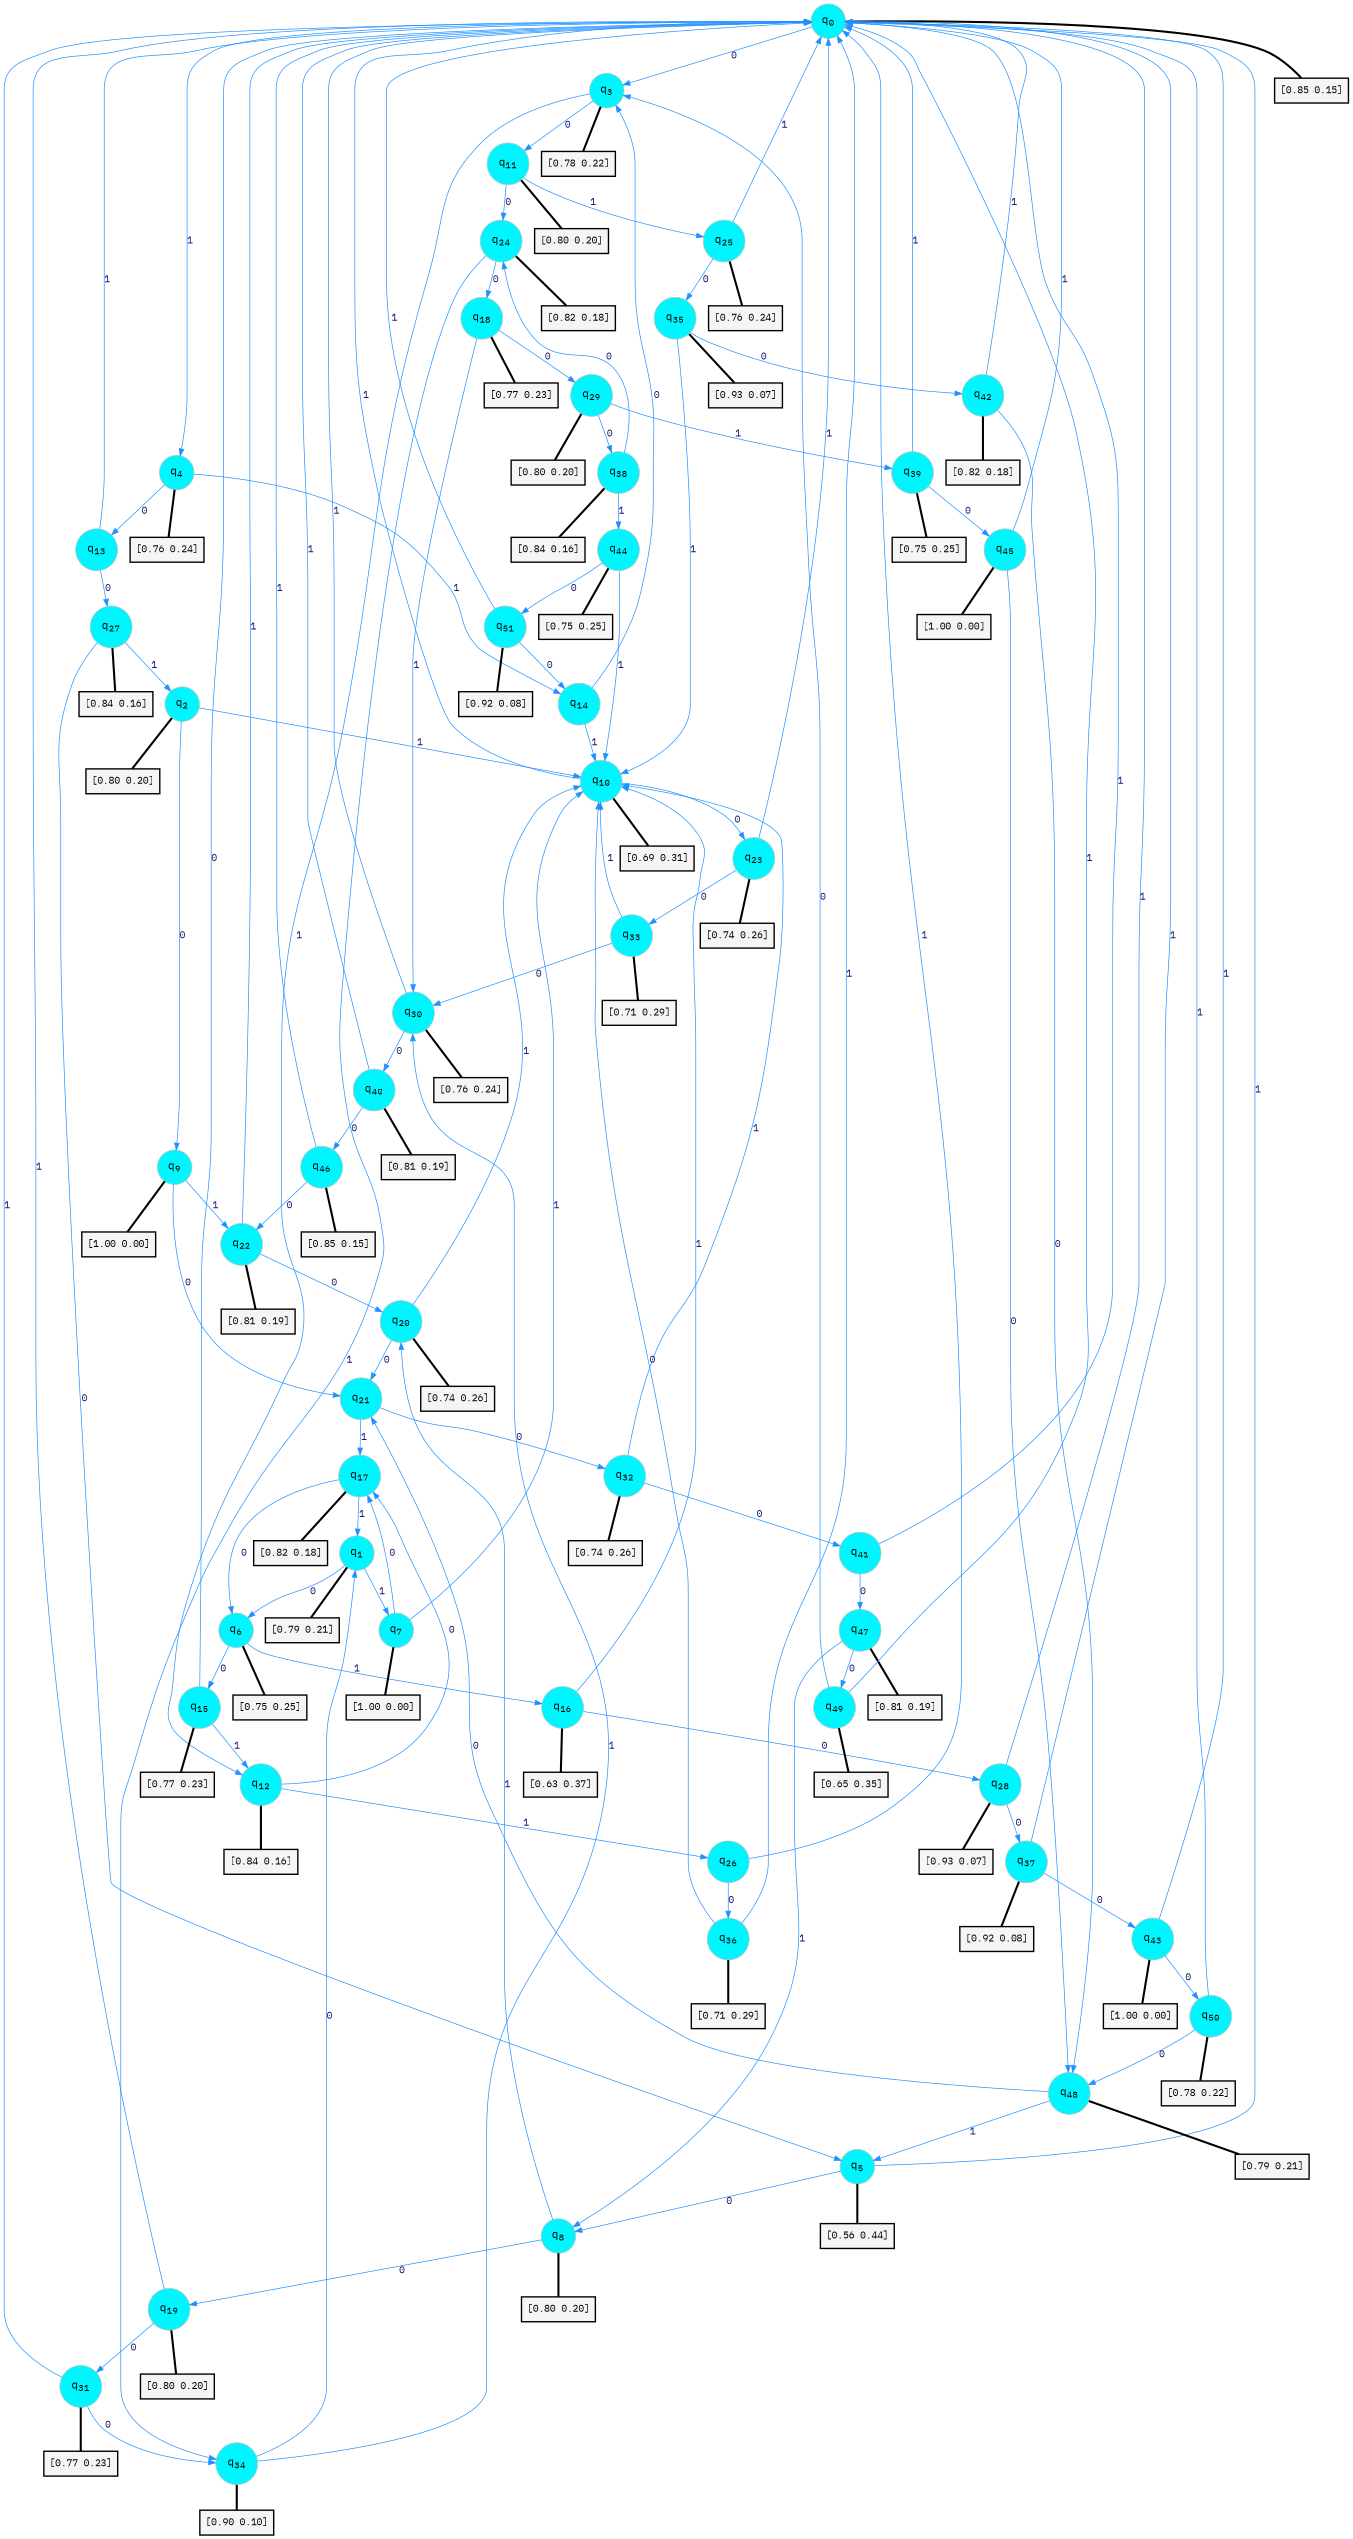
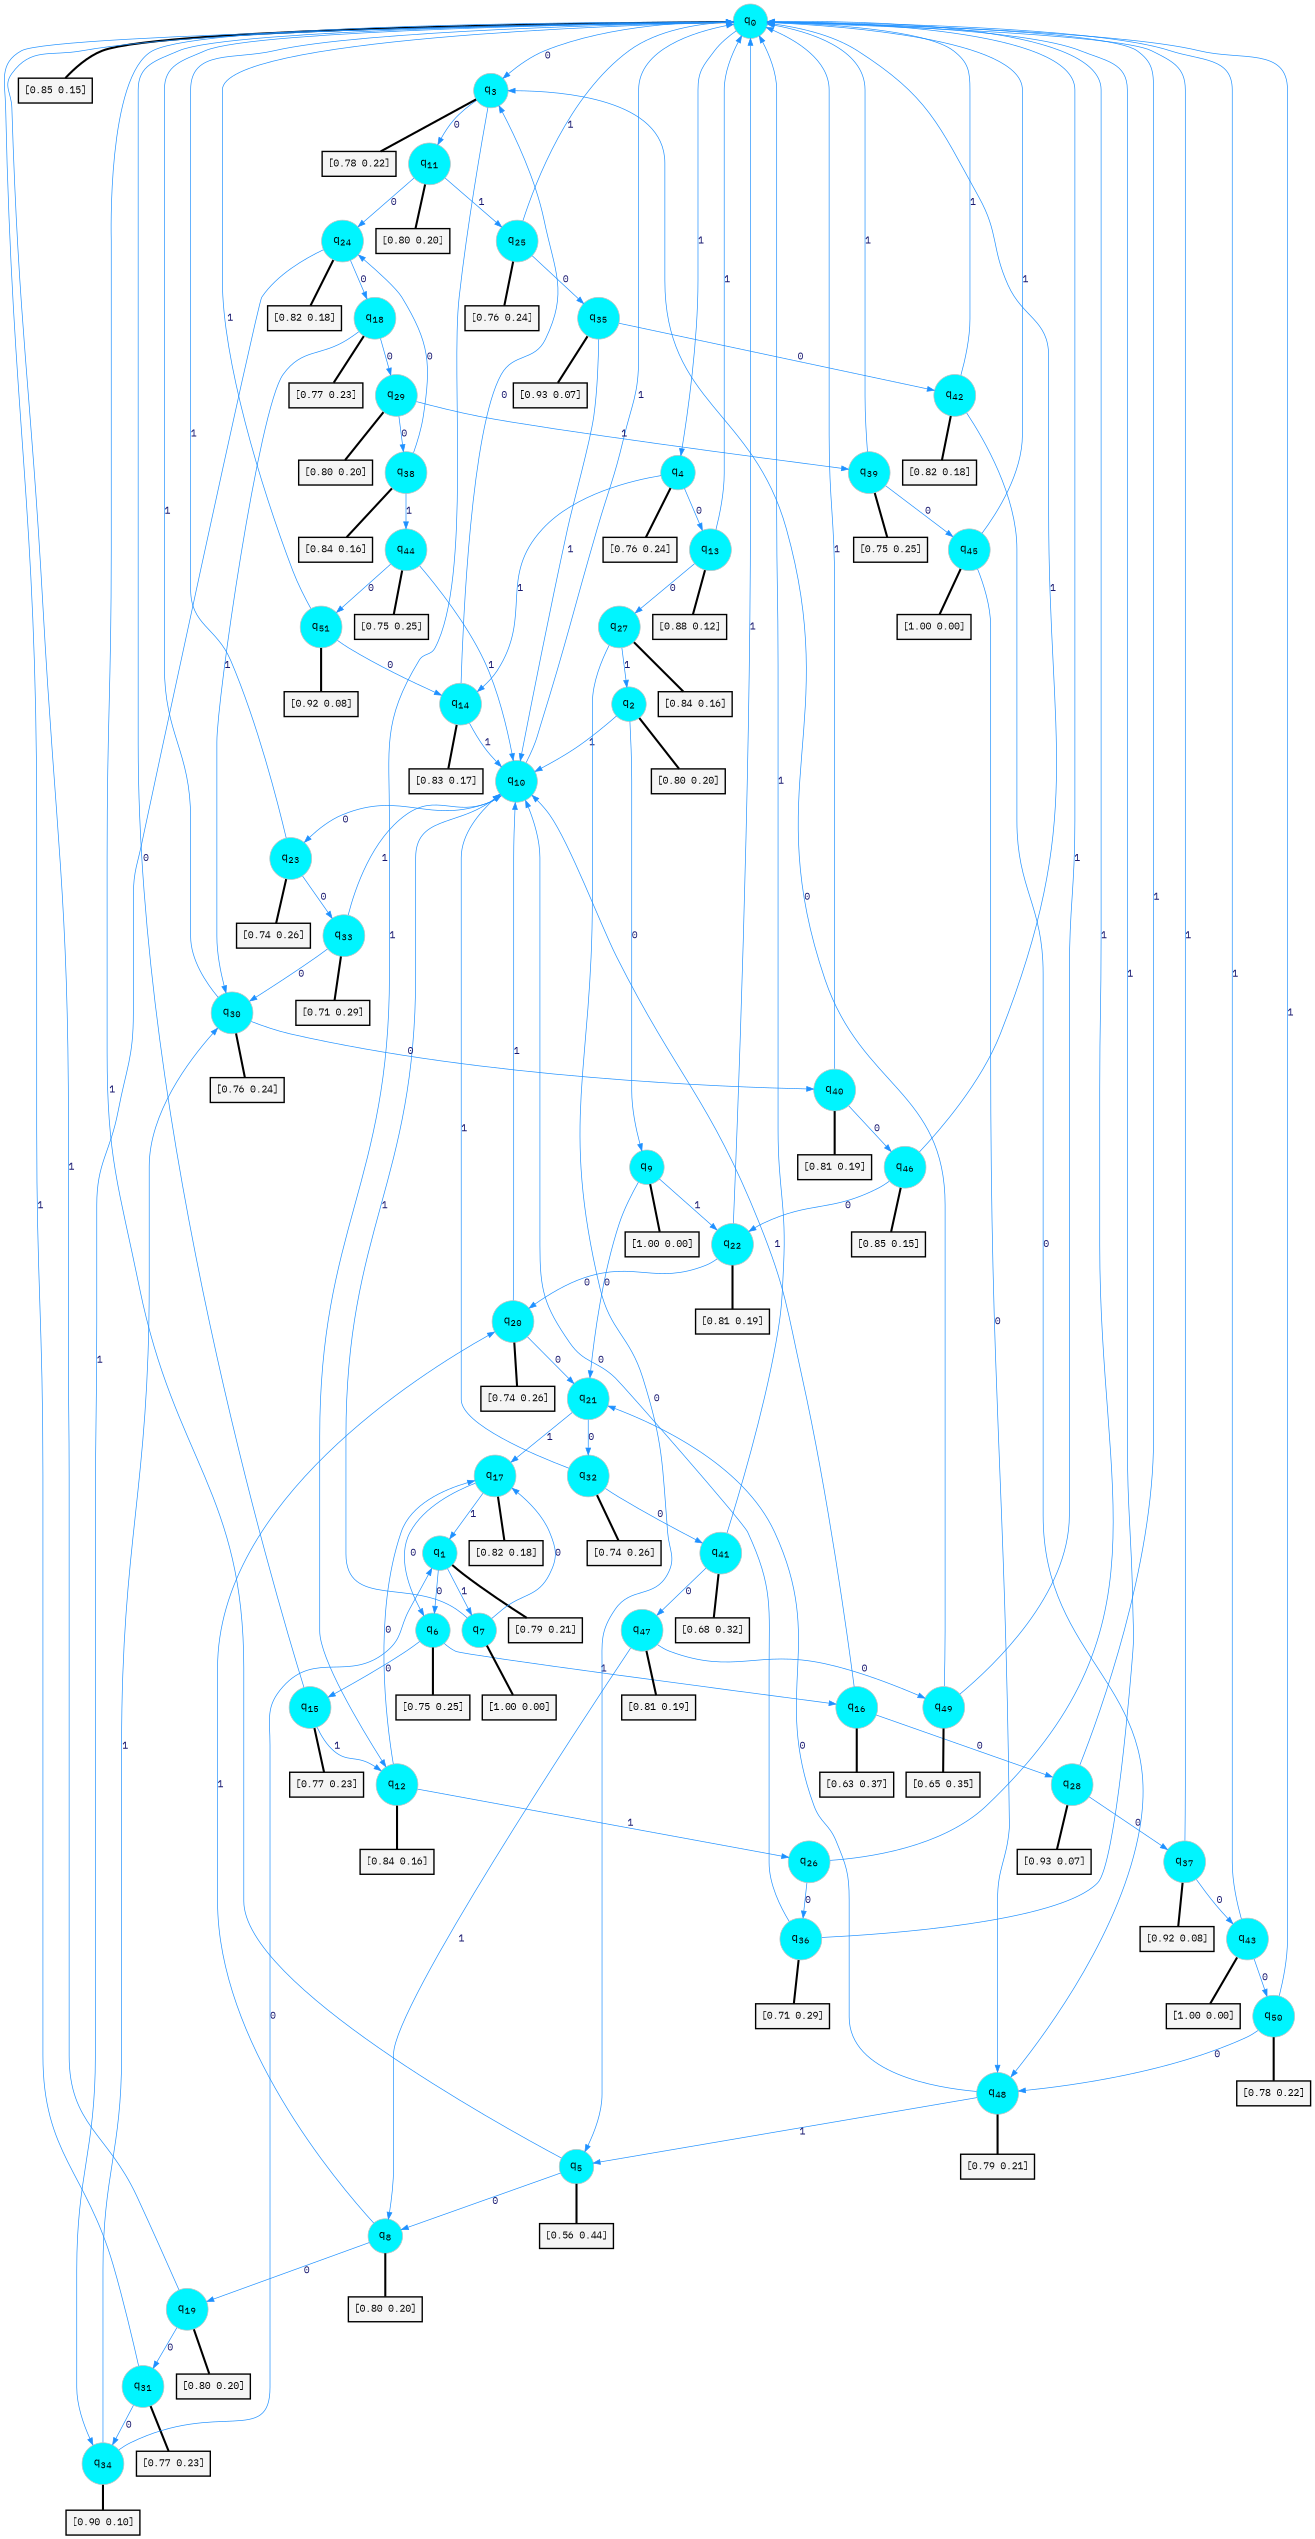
none -> (690, 627)
none -> (446, 781)
(657, 858) -> none
none -> (713, 1630)
